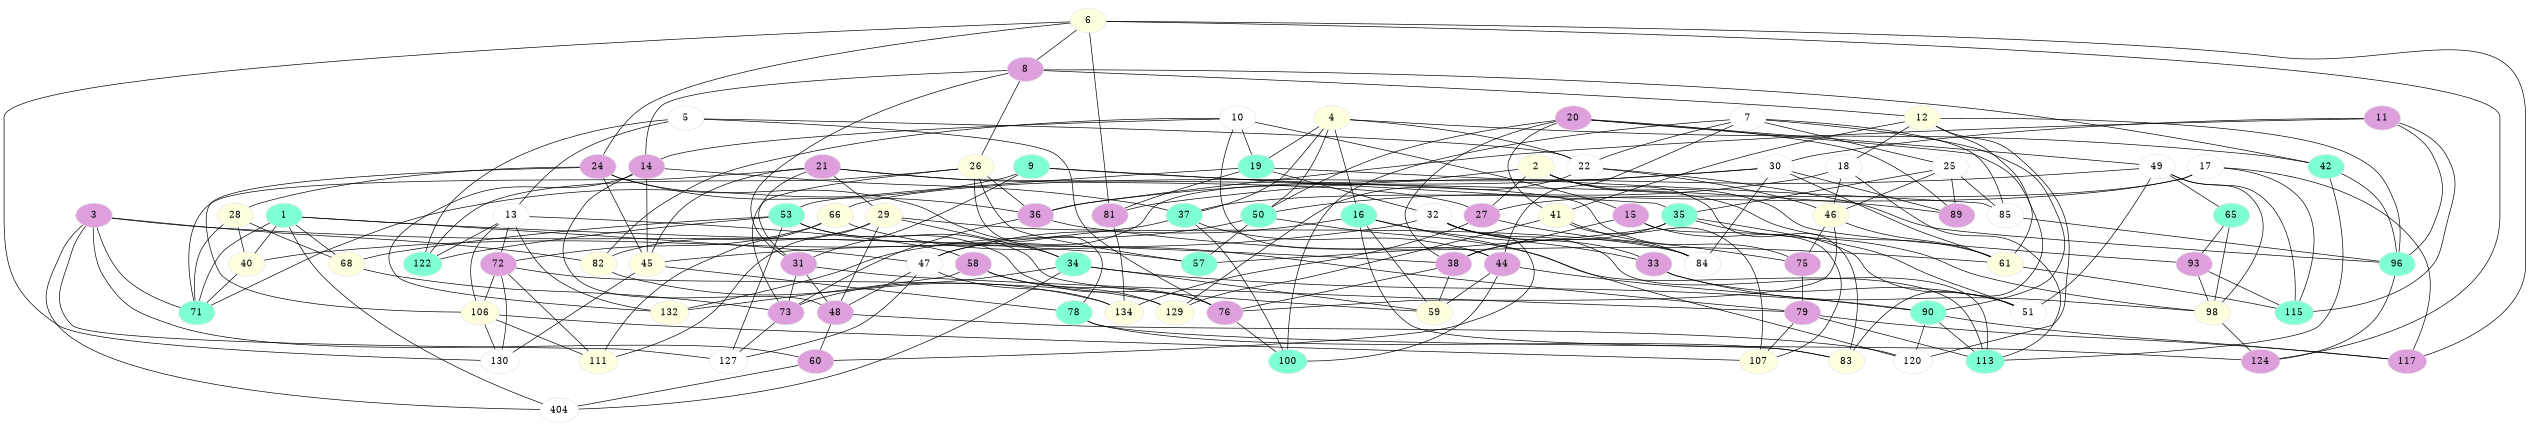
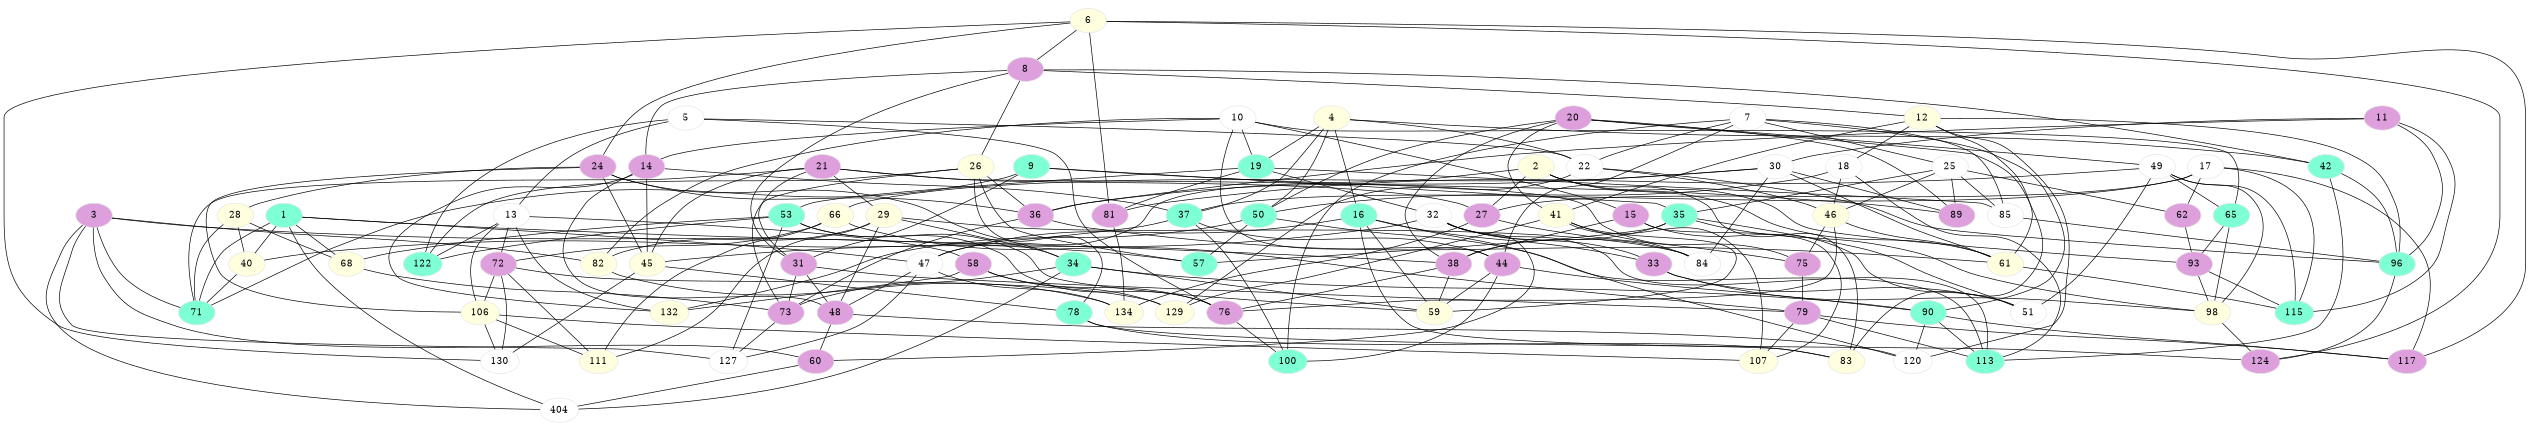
none -> (1820, 131)
none -> (2183, 215)
none -> (1730, 272)
